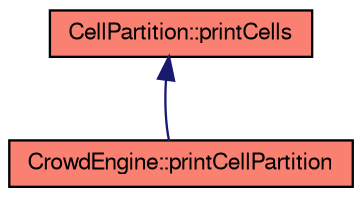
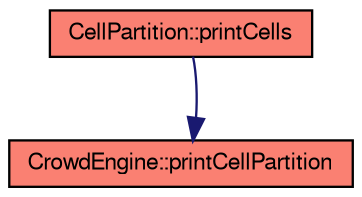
(166, 111) -> (196, 87)
